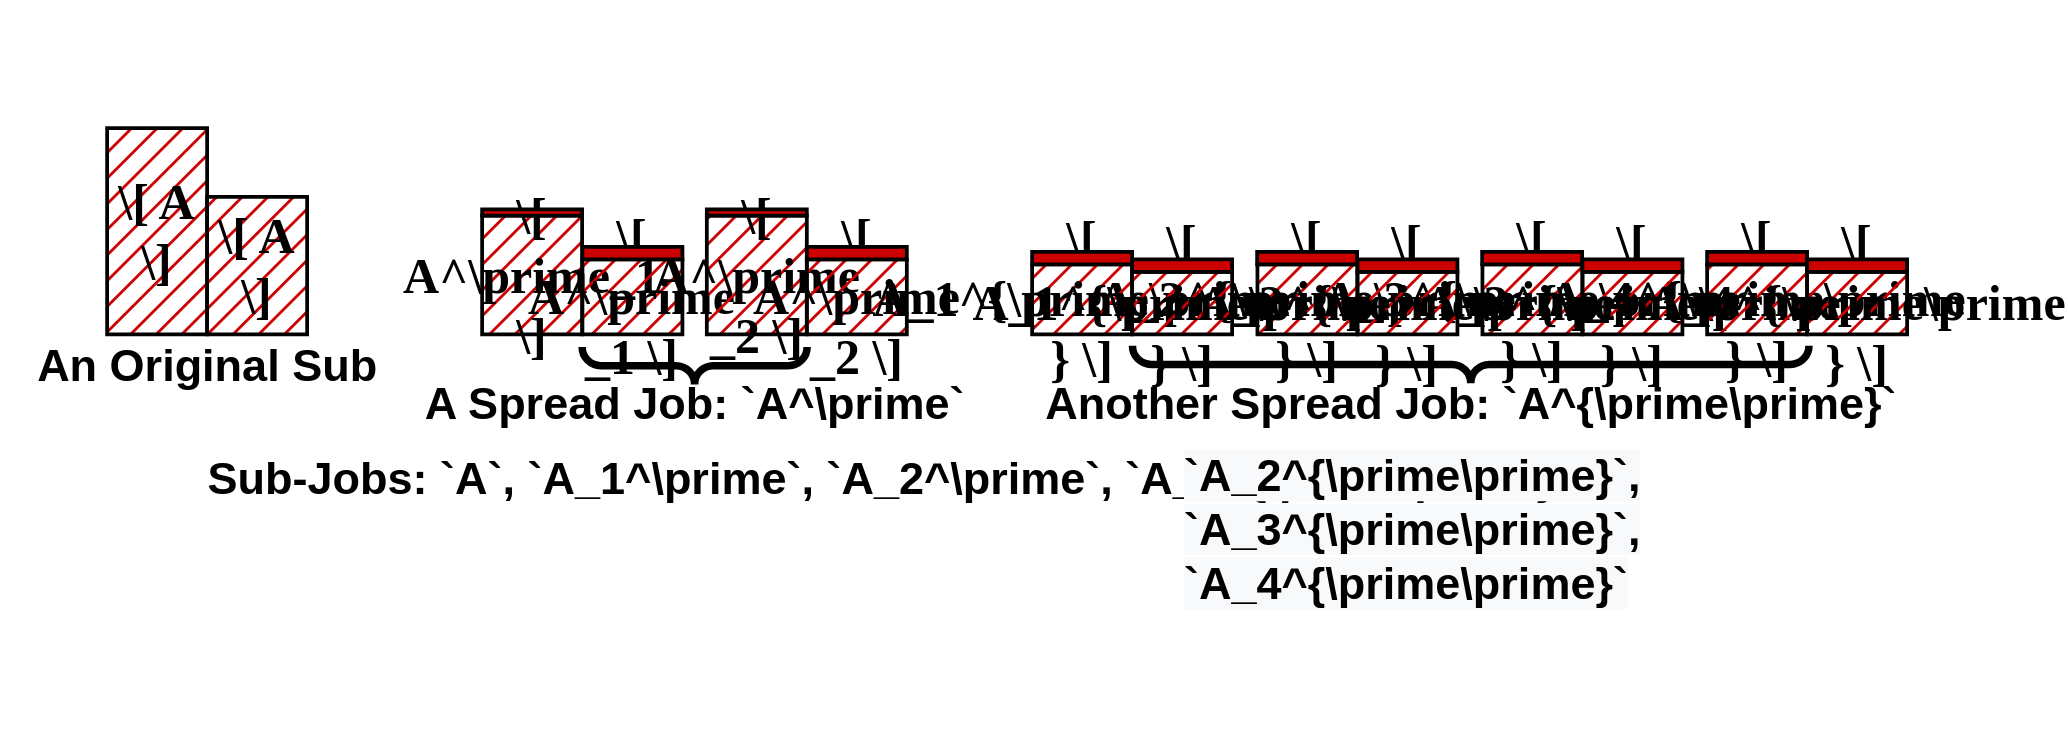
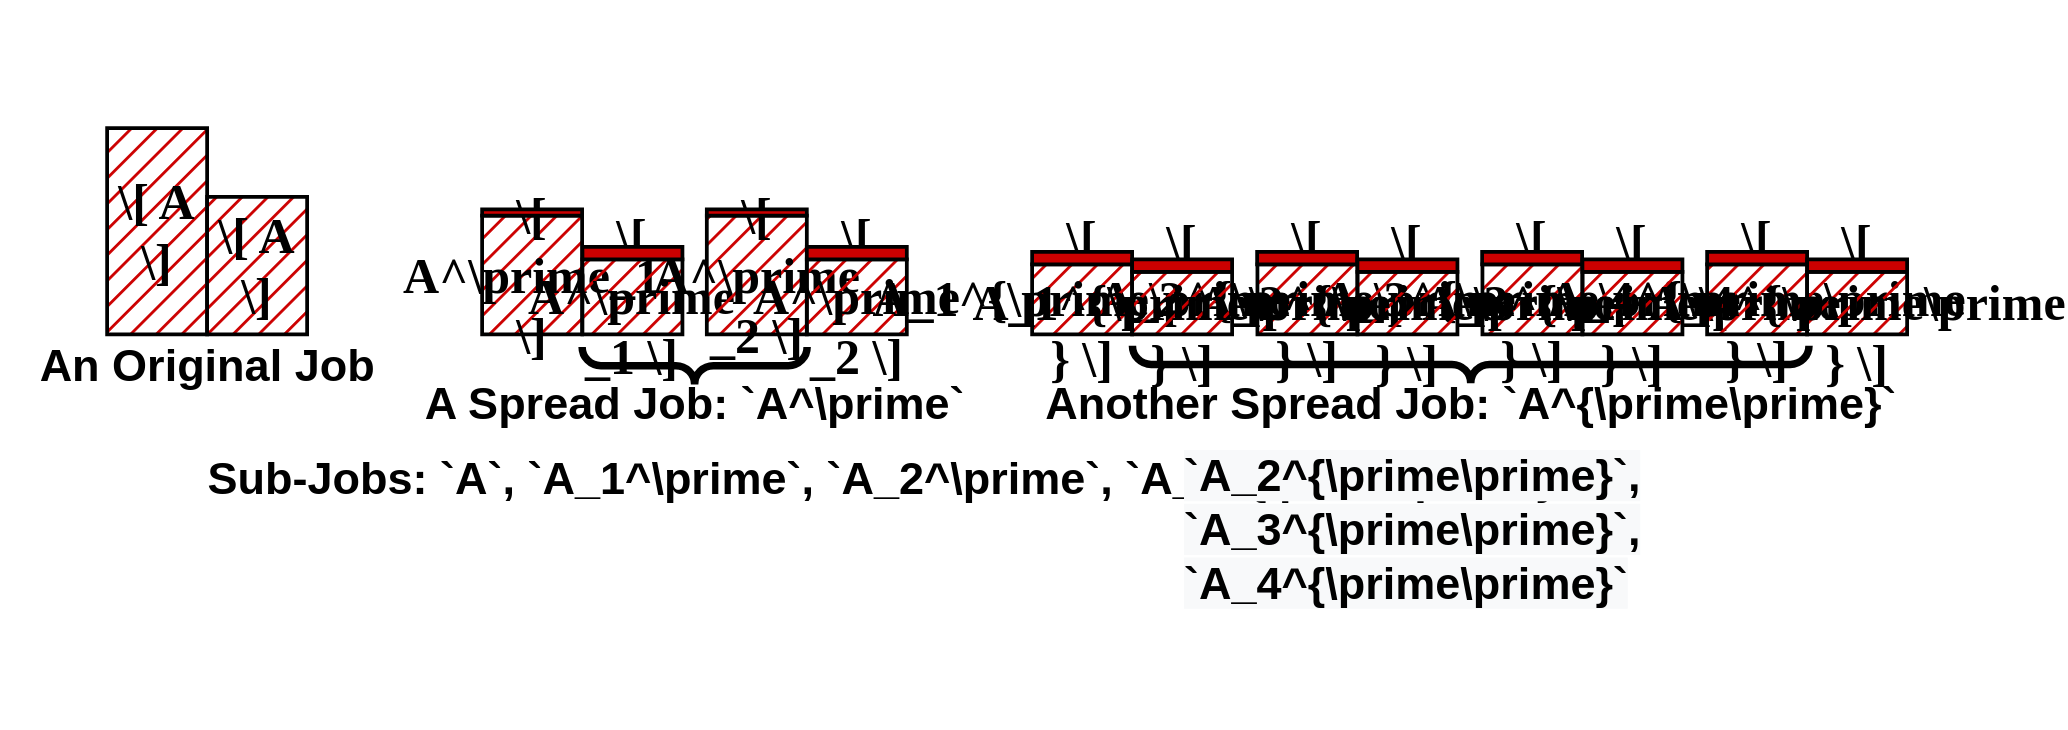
(208, 366) -> (208, 366)
